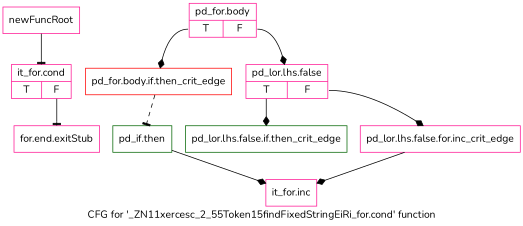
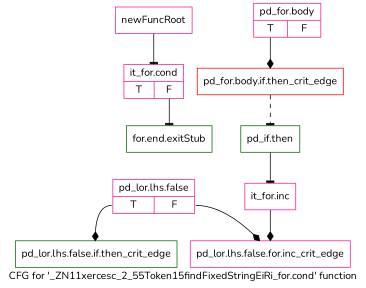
(274, 38) -> none
(57, 139) -> (169, 139)
(215, 165) -> (270, 166)
(365, 166) -> (270, 221)
